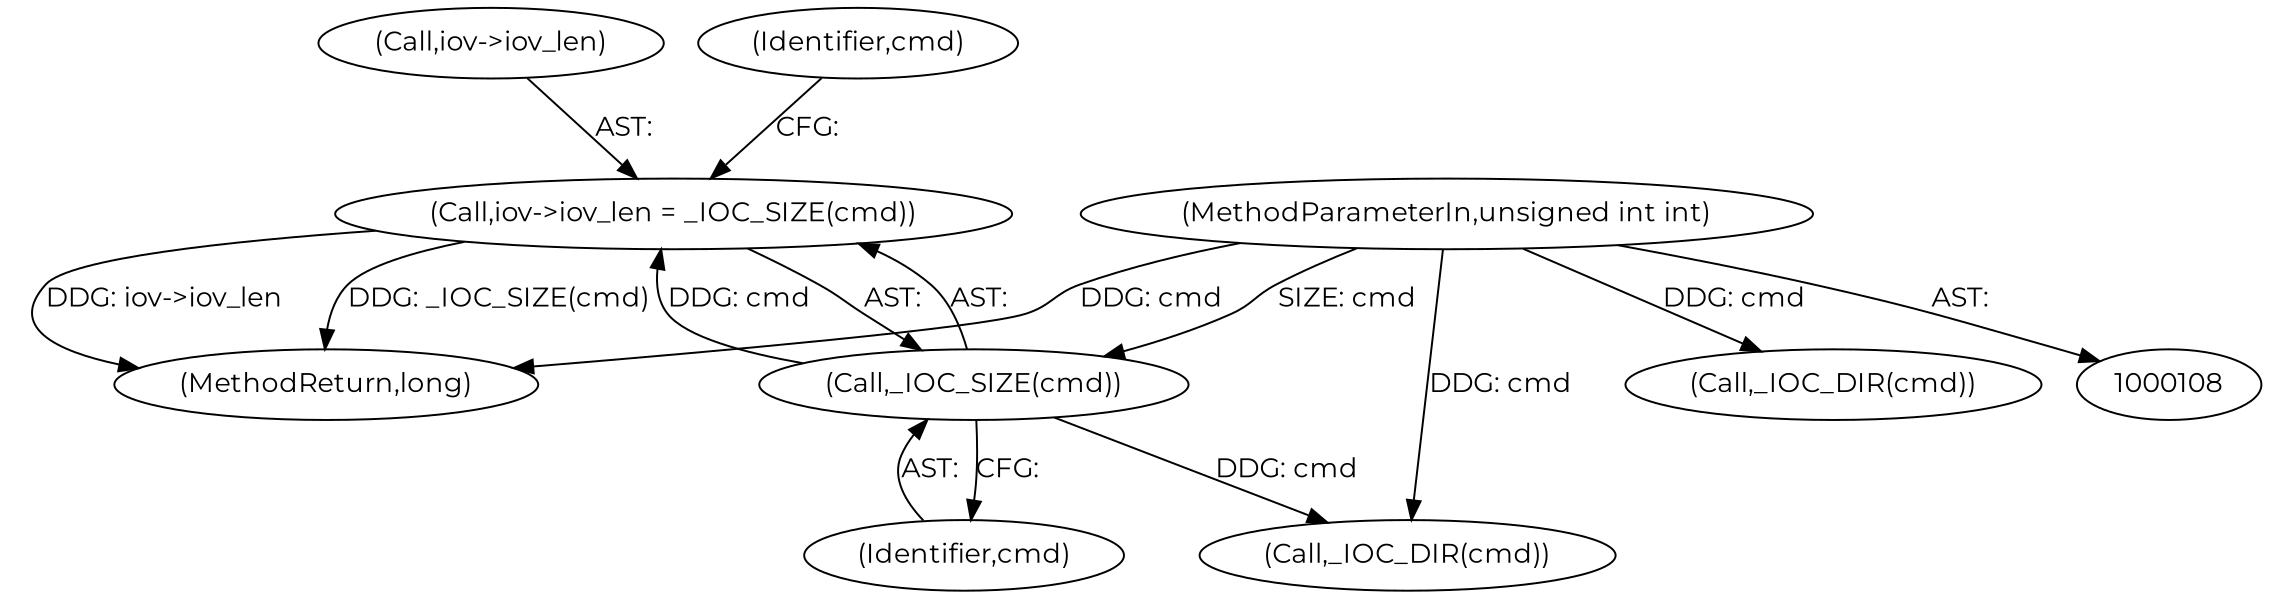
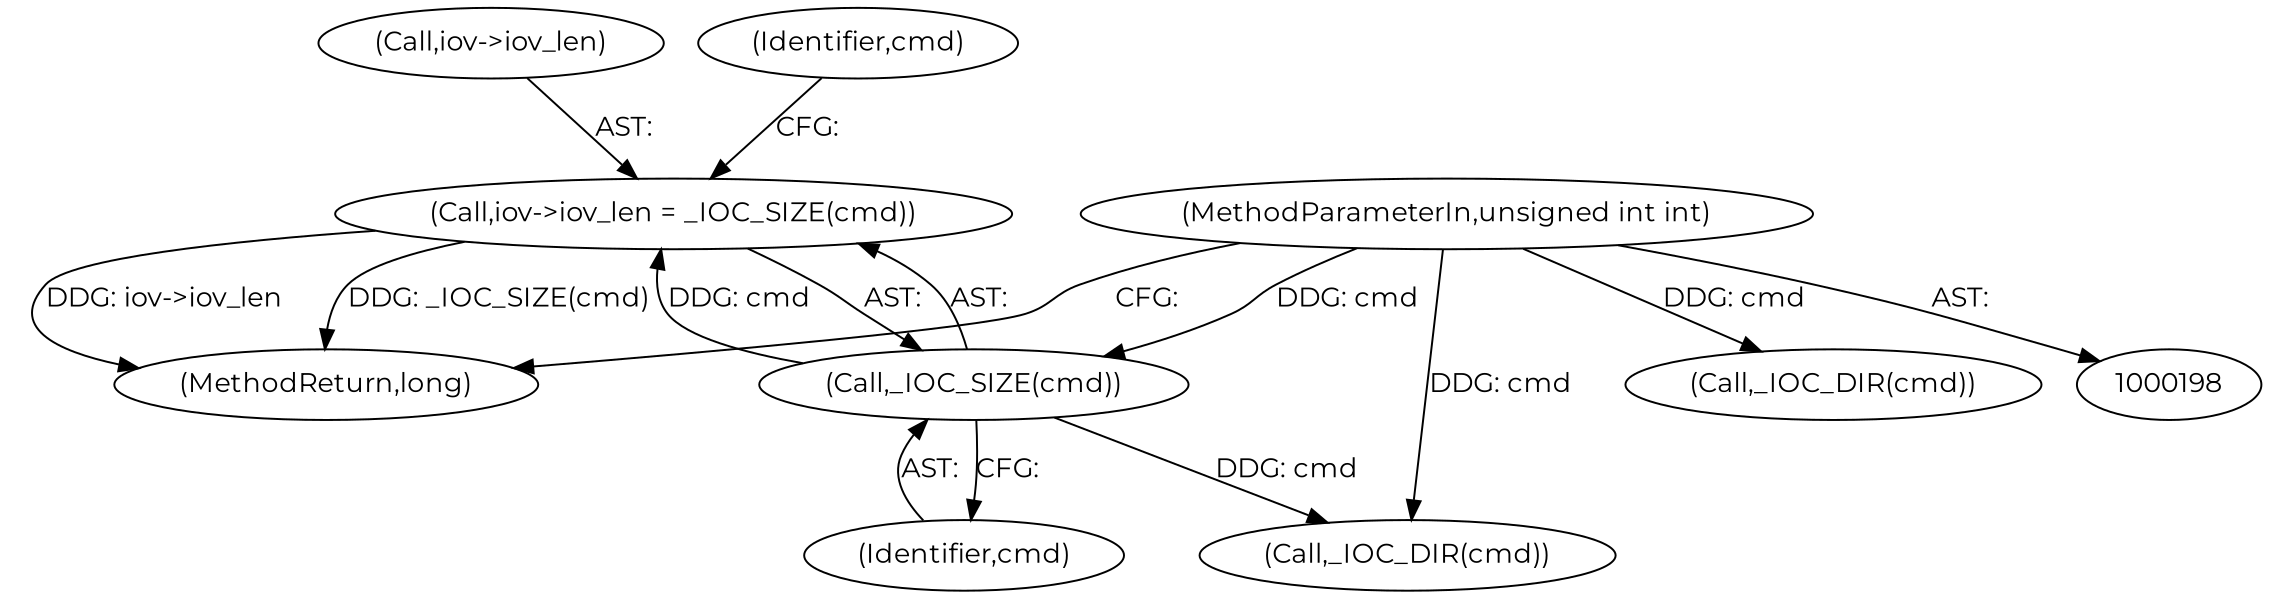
(1151, 299) -> (1151, 299)
(1348, 299) -> (1348, 299)
(2169, 385) -> (2169, 385)
